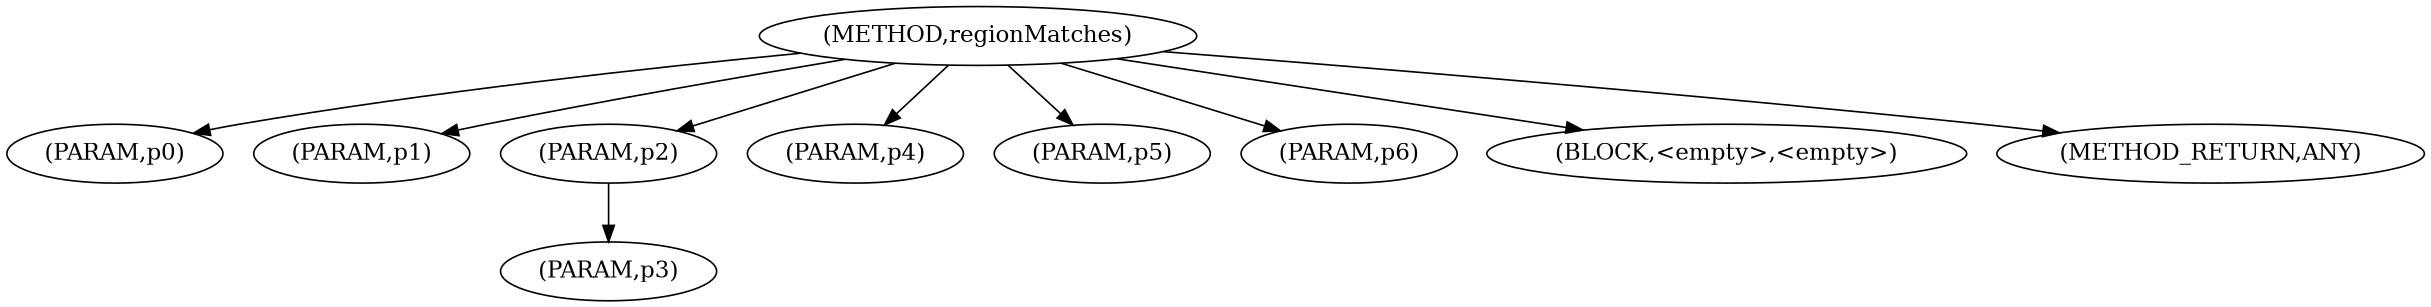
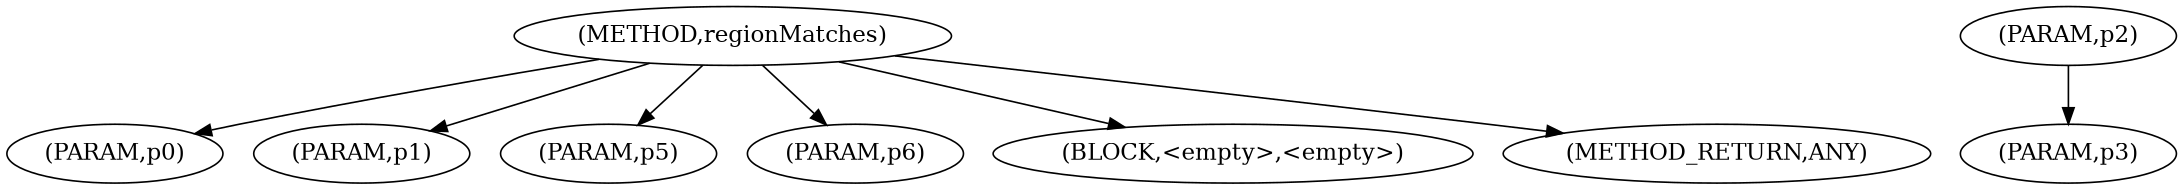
(794, 95) -> none
(855, 154) -> none
